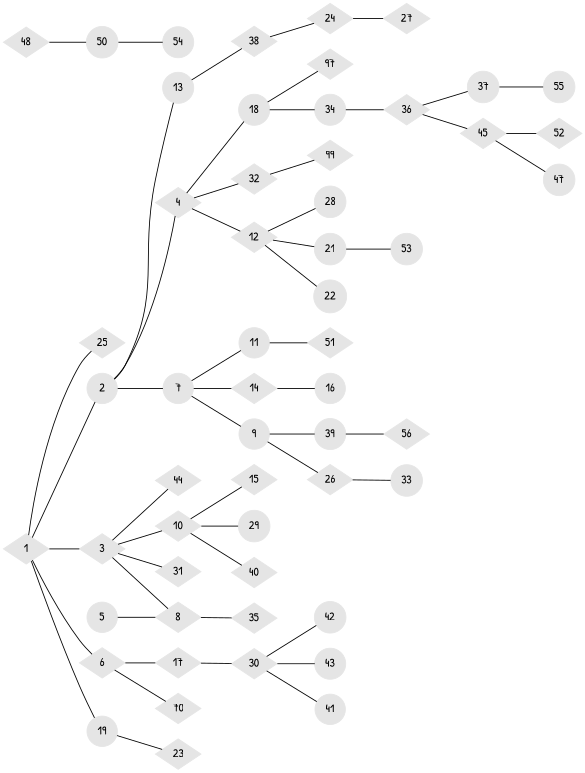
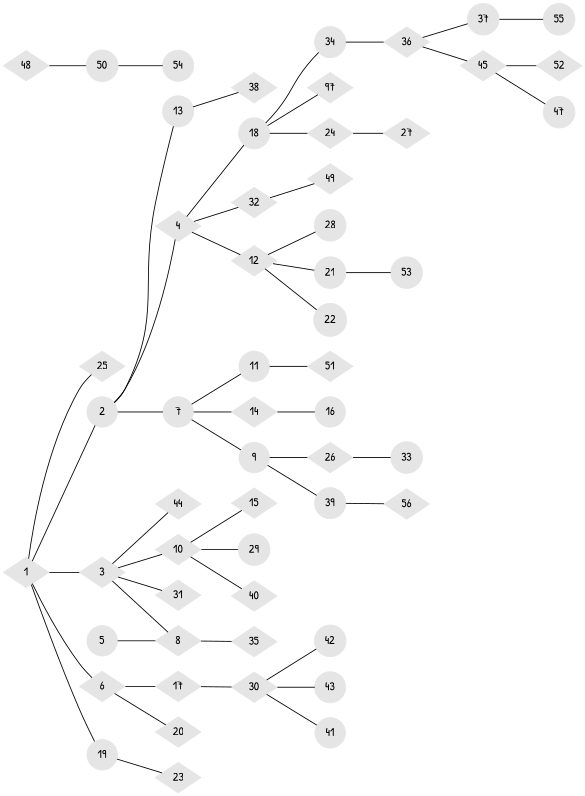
(292, 30) -> (289, 133)
(330, 155) -> (330, 179)
(178, 708) -> (178, 732)
